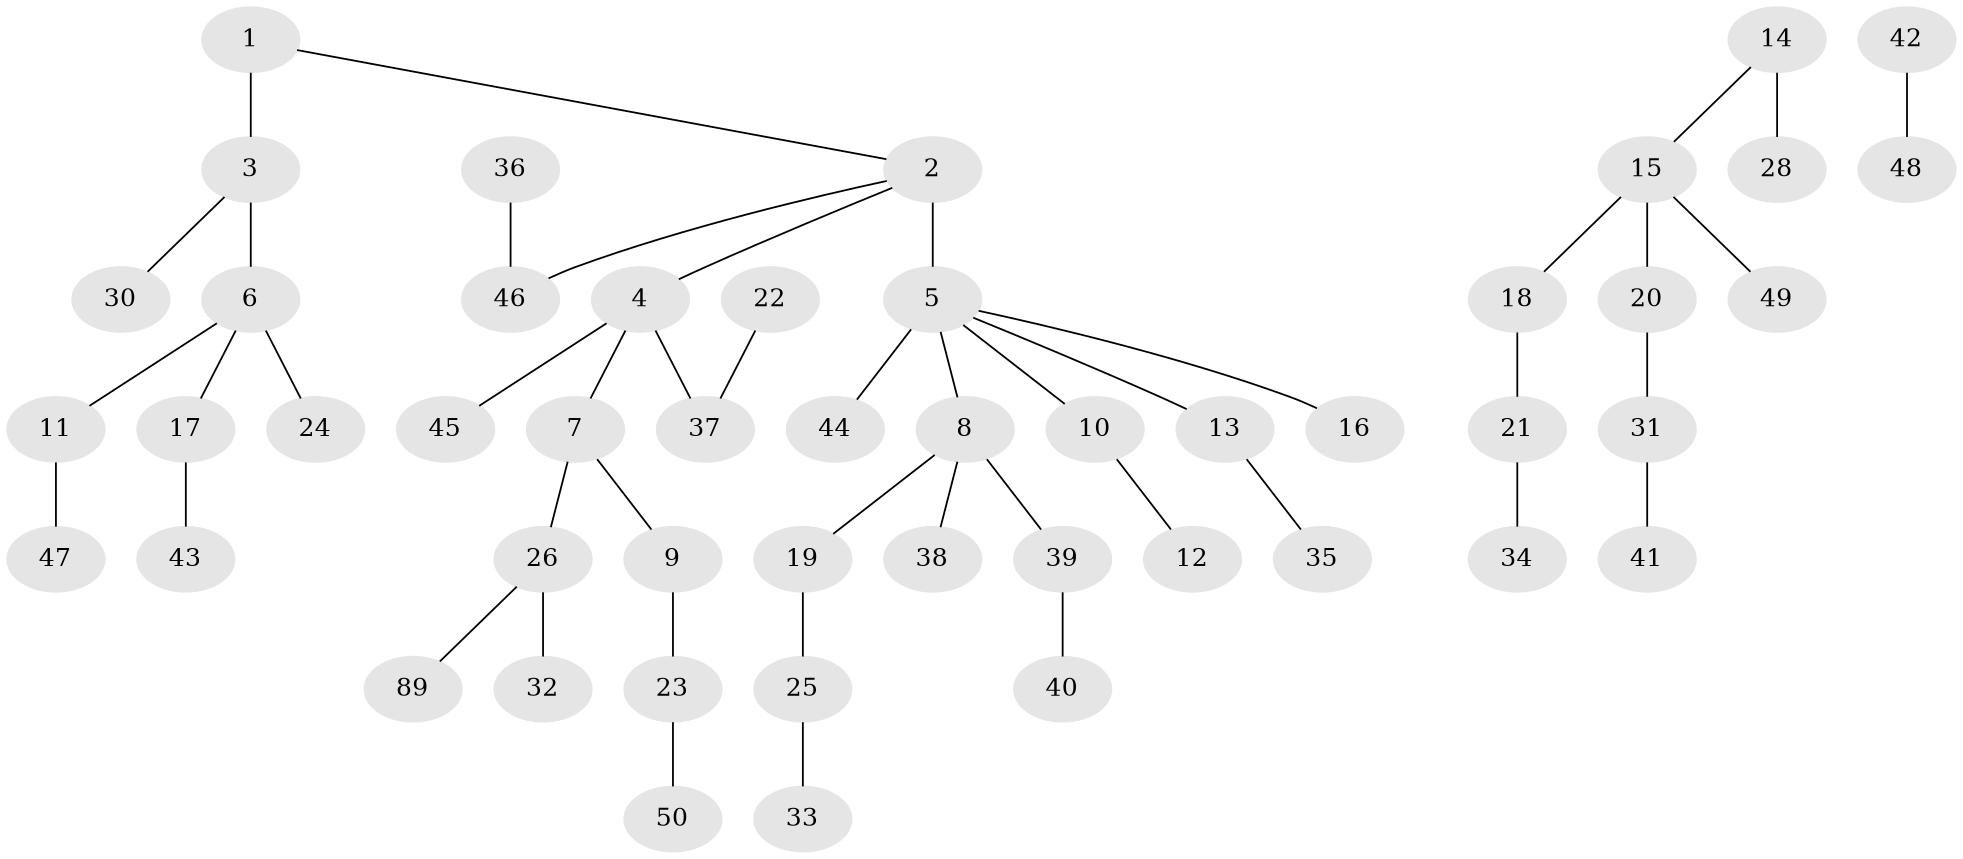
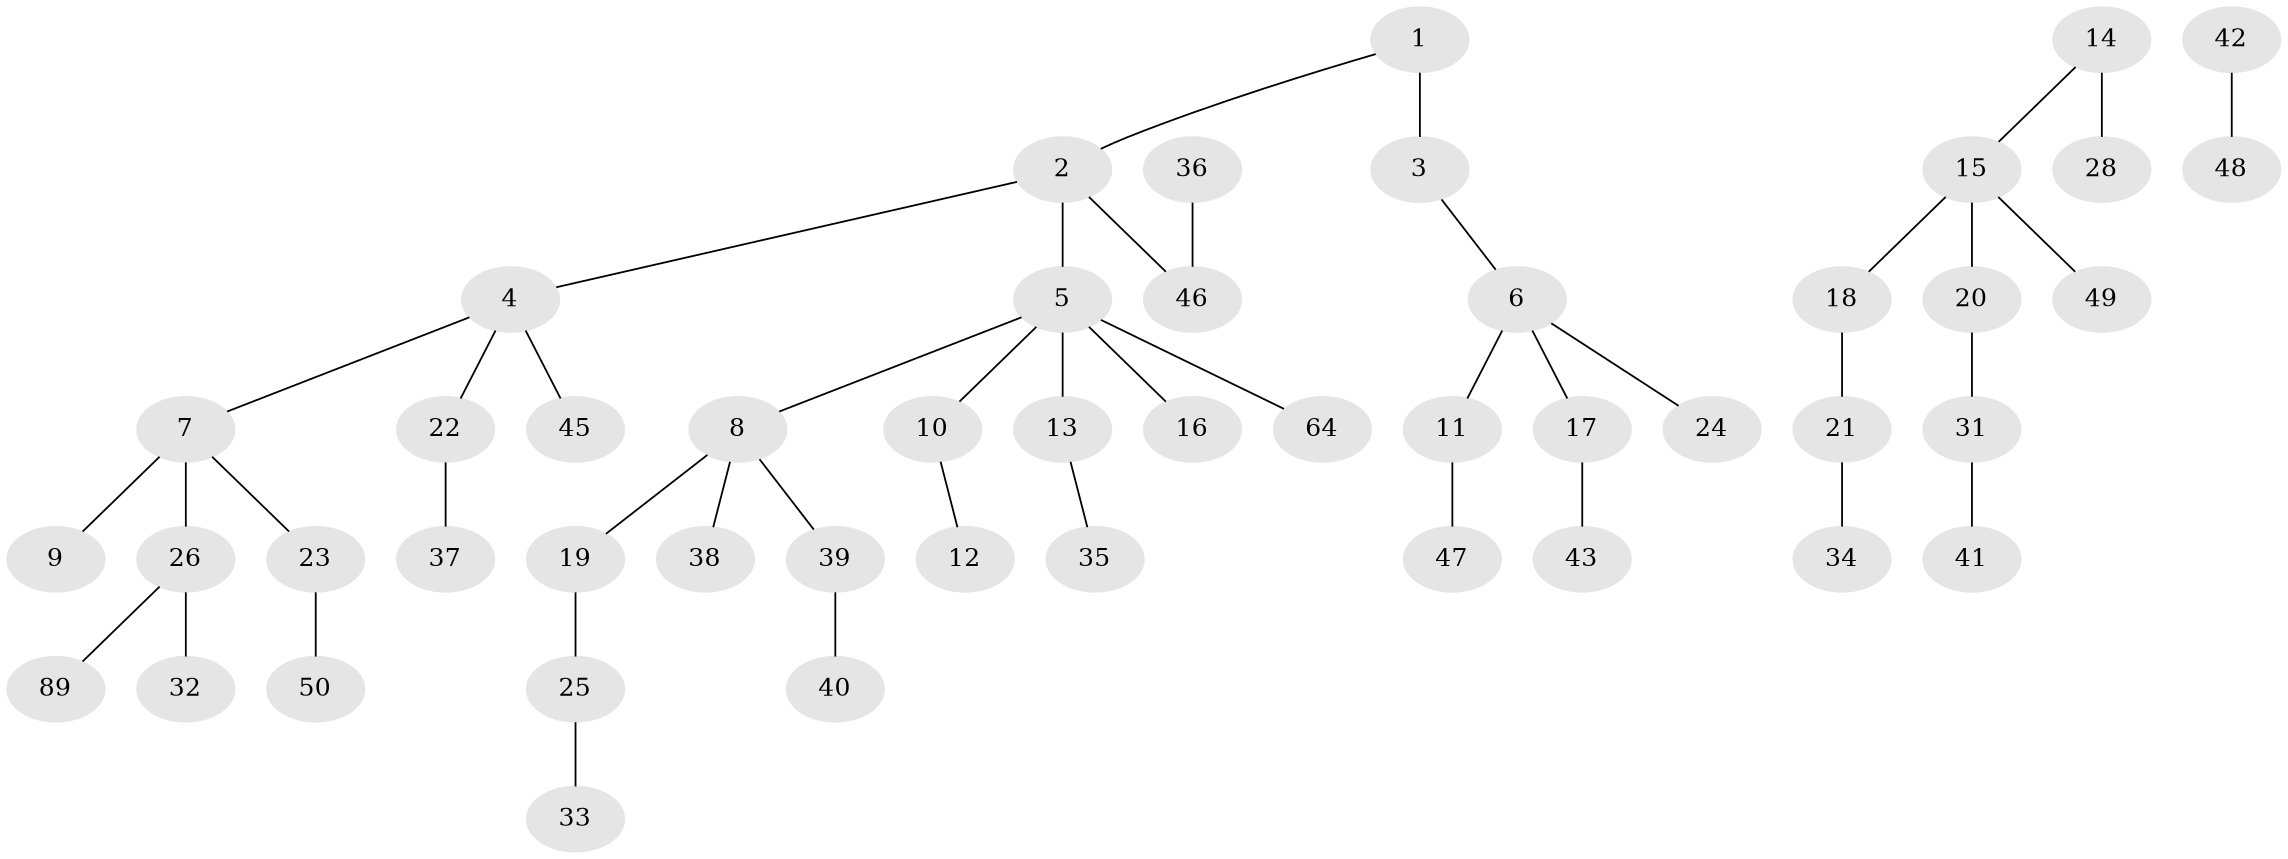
(121, 299) -> none
(673, 365) -> (478, 365)
(835, 429) -> (1322, 429)
(673, 624) -> (251, 494)
